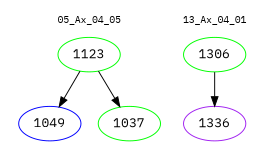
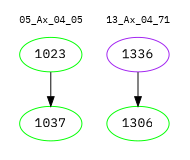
(215, 21) -> (138, 21)
(89, 55) -> (51, 55)
(215, 84) -> (138, 84)
(50, 124) -> none
